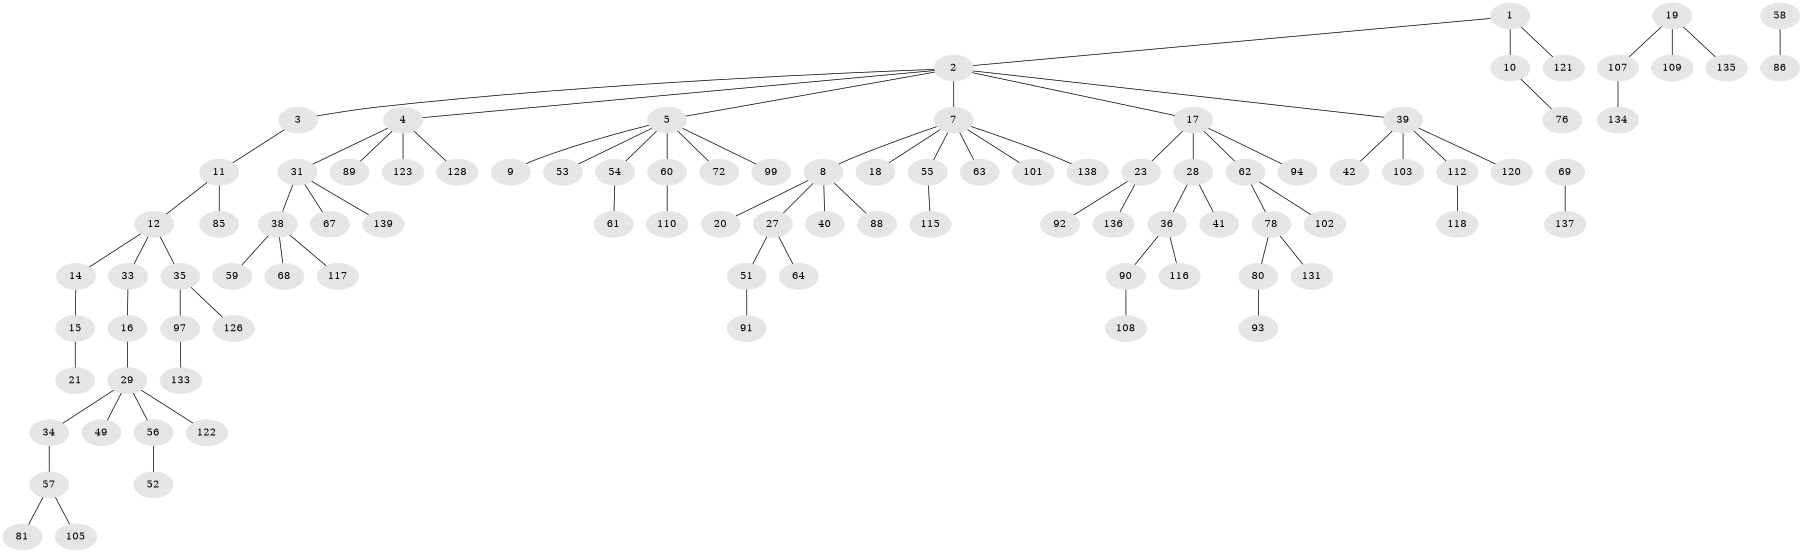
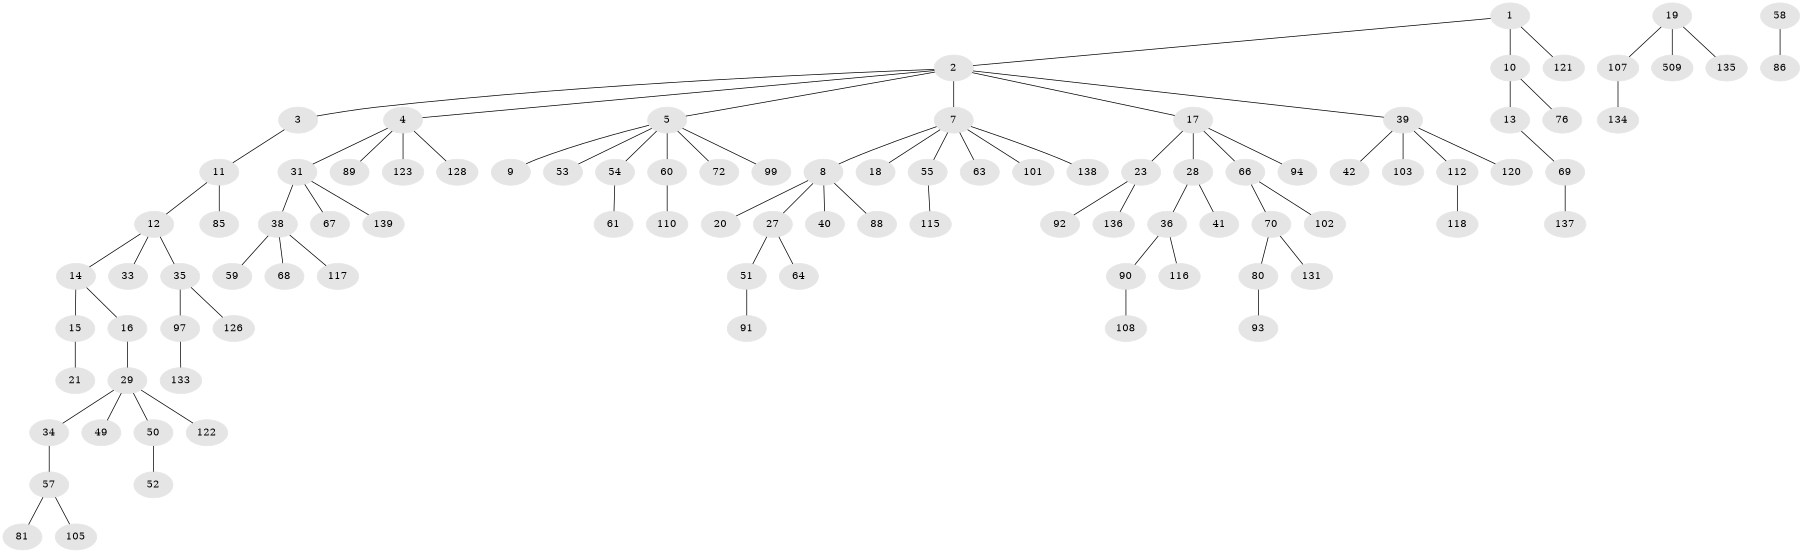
(1672, 68) -> (1672, 68)
none -> (1510, 120)
(1245, 172) -> (1245, 172)
(1271, 224) -> (1271, 224)
(128, 303) -> (102, 302)
(153, 433) -> (153, 433)
